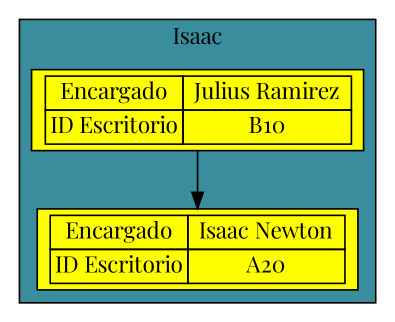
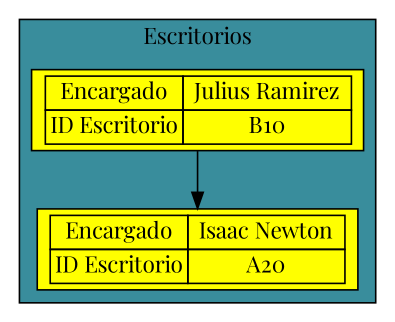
(198, 38) -> (198, 38)
